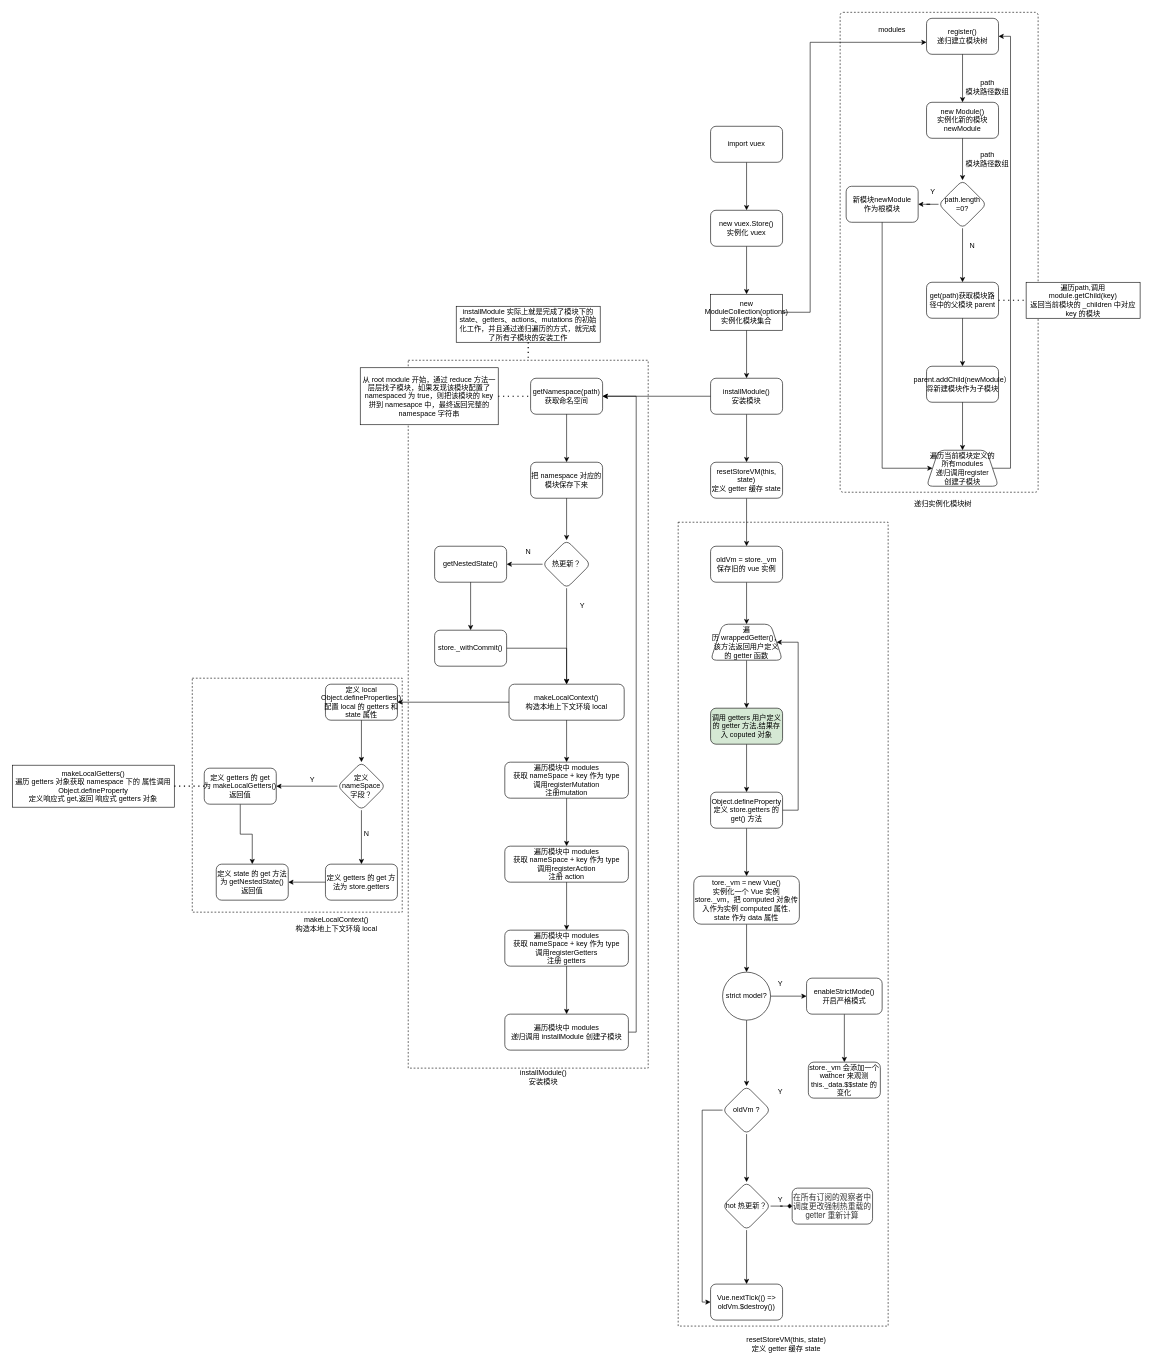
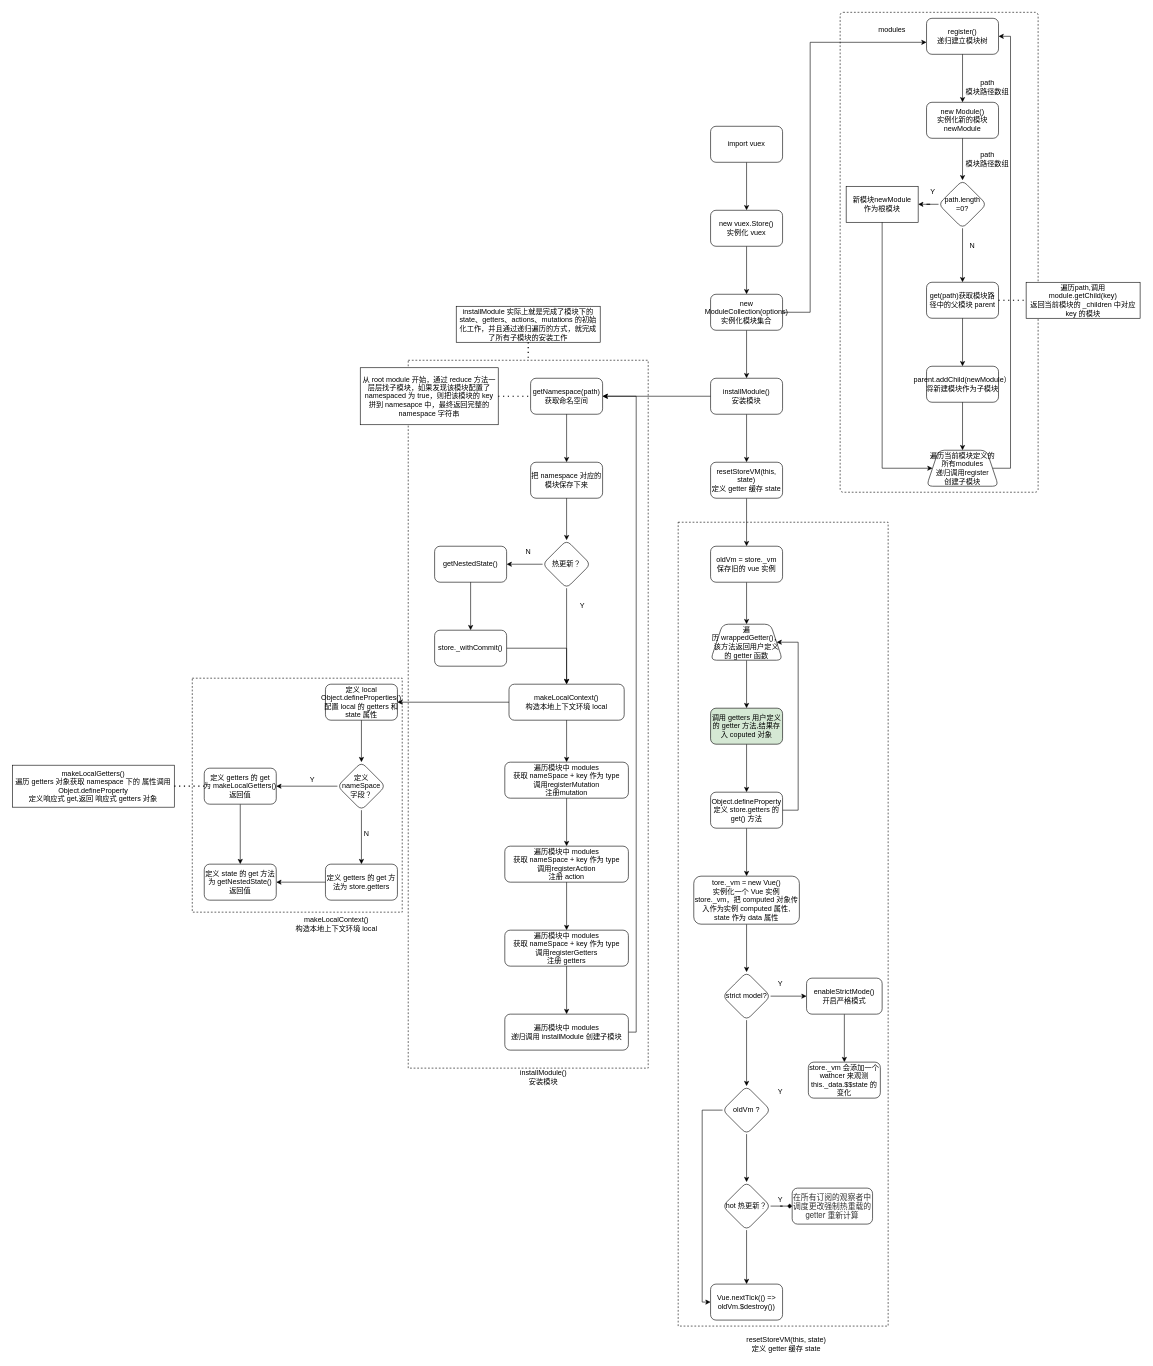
(882, 204) -> (882, 204)
(747, 312) -> (747, 312)
(943, 504) -> none
(252, 882) -> (240, 882)
(747, 996) -> (747, 996)
